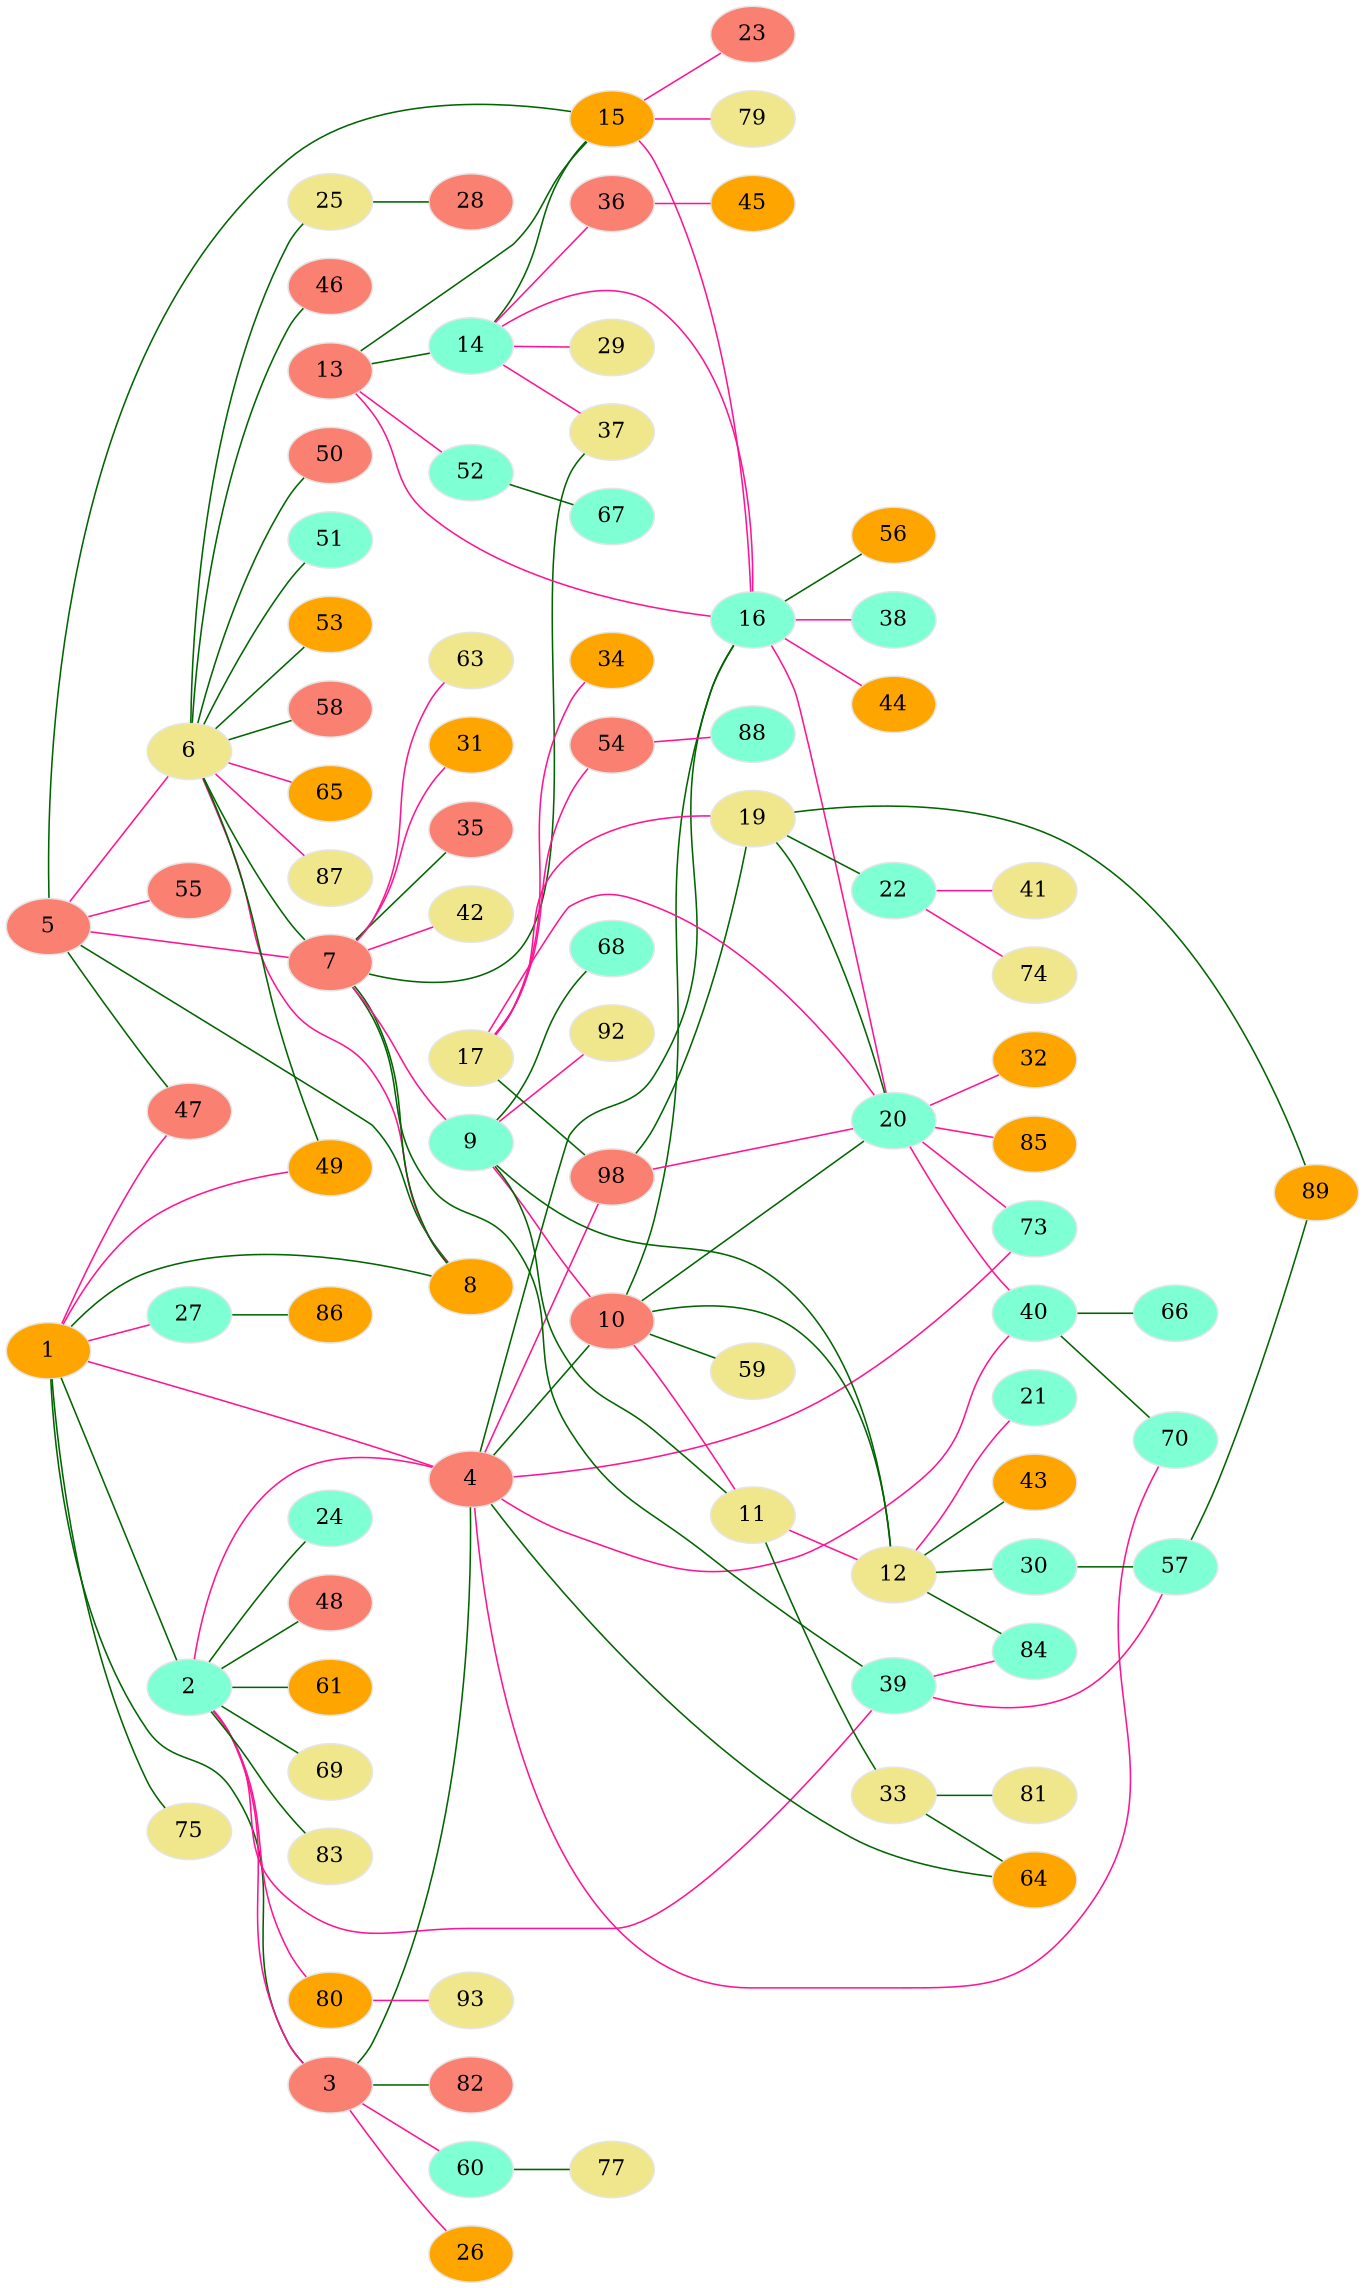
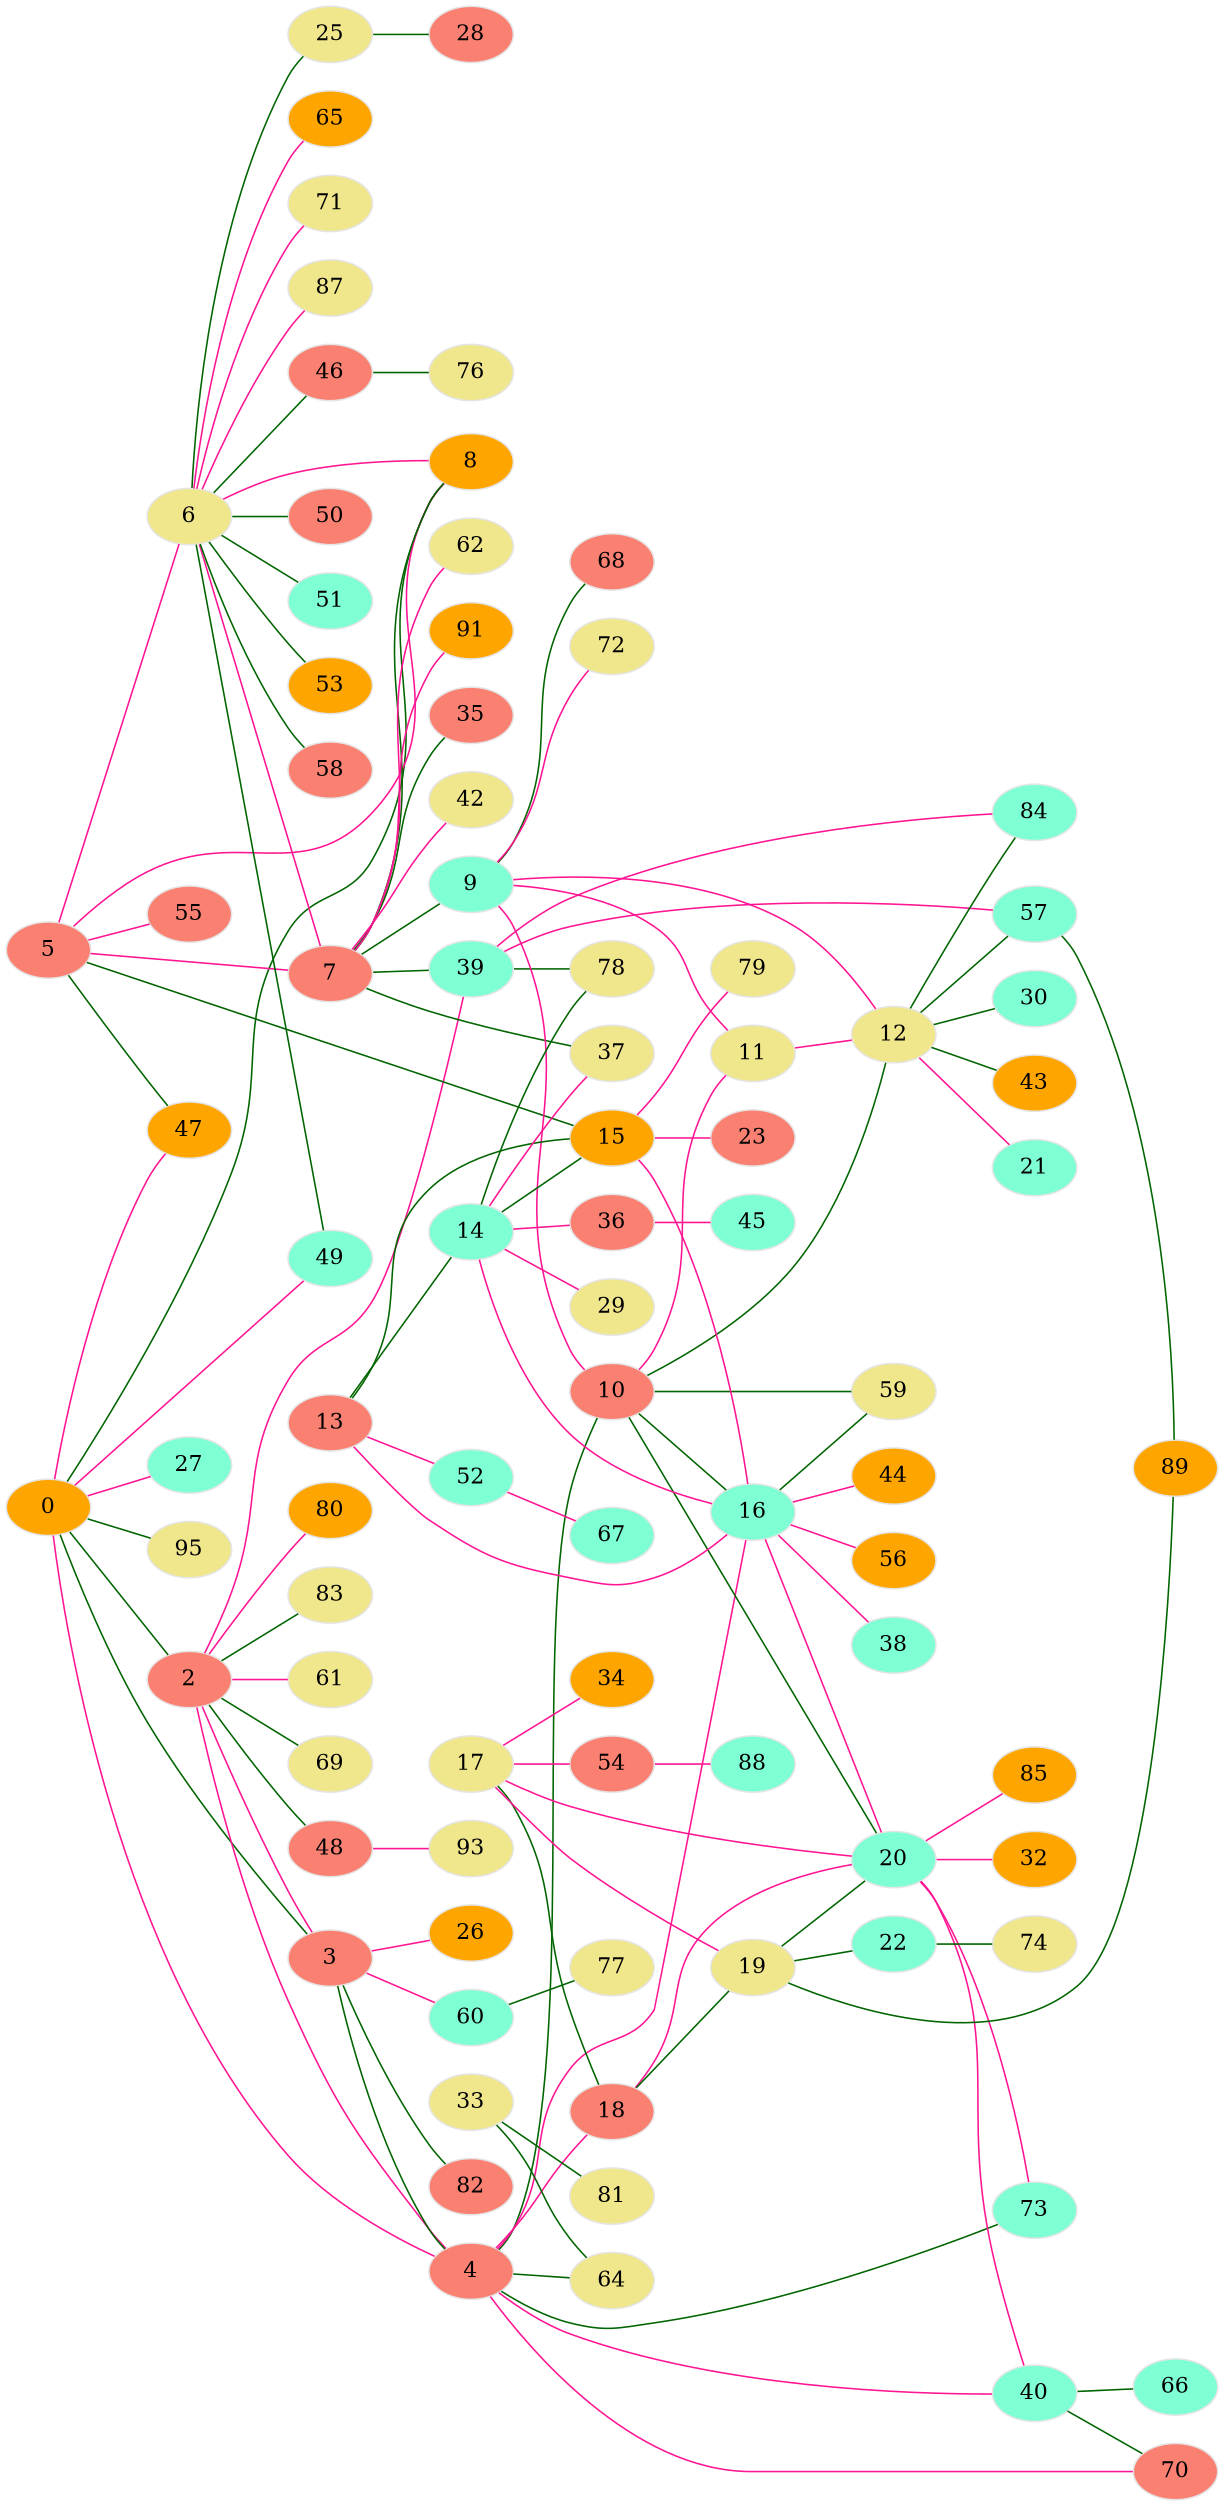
none -> (330, 203)
(753, 203) -> (753, 1222)
none -> (471, 373)
(542, 495) -> (542, 1507)
(823, 578) -> (823, 1536)
(471, 661) -> (471, 546)
(471, 745) -> (471, 631)
(249, 862) -> (260, 745)
(1035, 891) -> none
(964, 933) -> (969, 1944)
(612, 949) -> (612, 562)
none -> (612, 969)
(612, 1033) -> (612, 646)
(400, 1058) -> (401, 929)
(273, 1063) -> (377, 805)
(657, 1070) -> (668, 1942)
(189, 1111) -> (189, 1130)
(330, 1168) -> (330, 1258)
(612, 1177) -> (612, 2112)
(772, 1277) -> (715, 894)
(330, 1315) -> none
(562, 1350) -> (652, 925)
(49, 1351) -> (49, 1507)
(786, 1417) -> (751, 2304)
(1176, 1440) -> (1176, 2472)
none -> (823, 1452)
(330, 1518) -> none
(1105, 1567) -> (964, 974)
(817, 1658) -> none
(189, 1687) -> (189, 1680)
(260, 1687) -> (260, 1680)
(330, 1687) -> (330, 1680)
(189, 1831) -> (189, 1550)
(1035, 1880) -> (612, 2281)
(401, 2000) -> (401, 1849)
